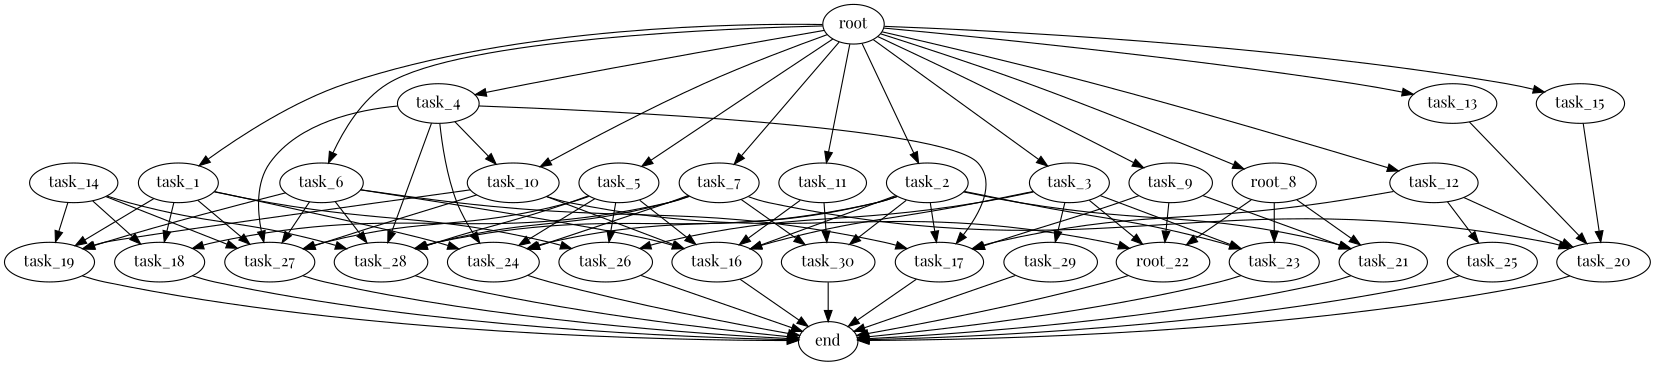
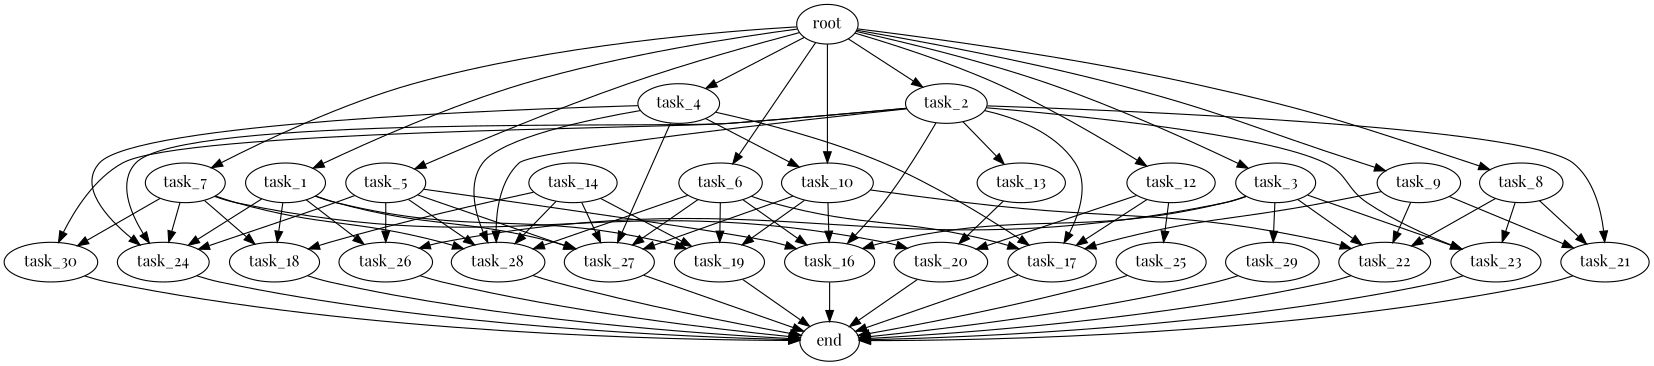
(1144, 56) -> (980, 139)
(1580, 104) -> none
(823, 183) -> none
(1274, 183) -> (1521, 183)
(1163, 262) -> (1385, 262)
